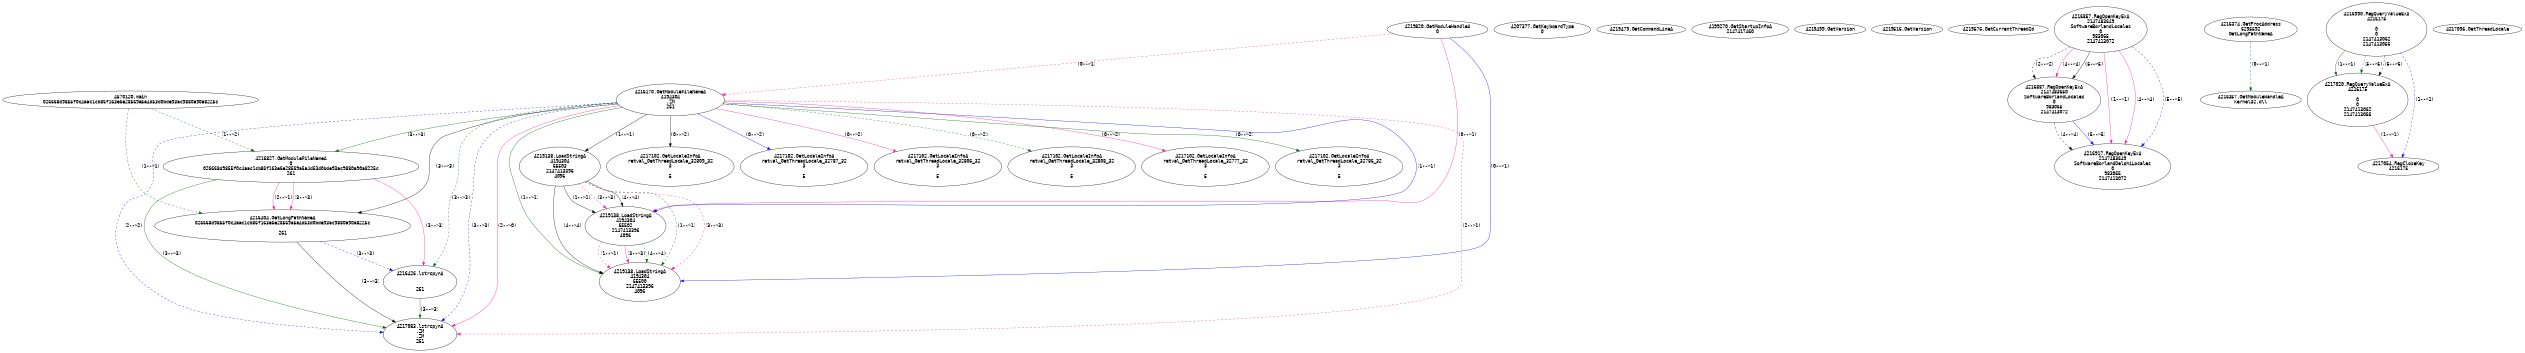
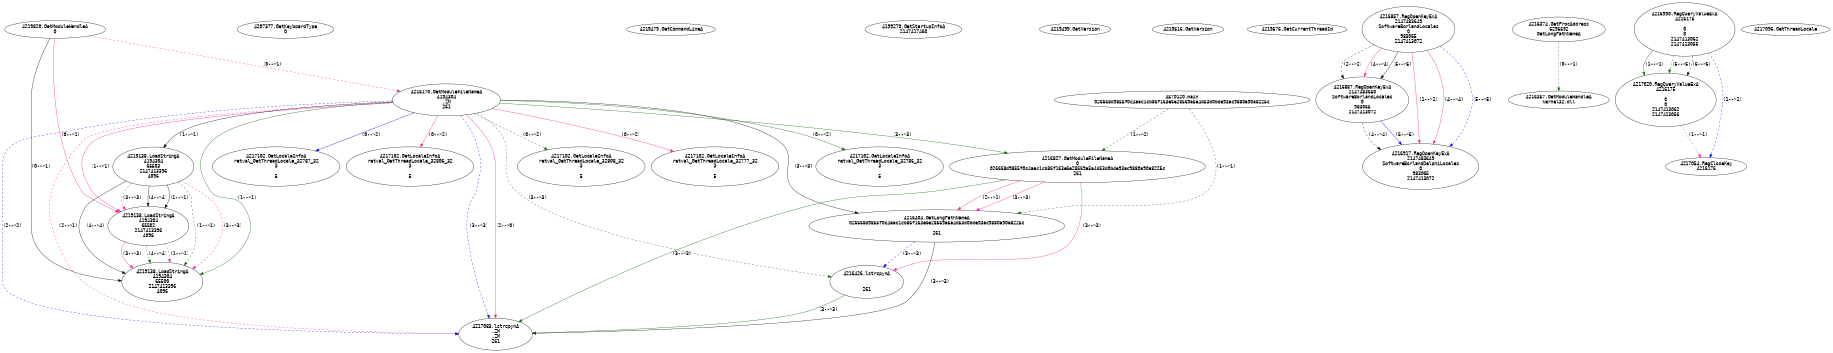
(2382, 140) -> (1690, 140)
(670, 167) -> none
(1402, 190) -> (189, 120)
(1196, 269) -> (31, 187)
